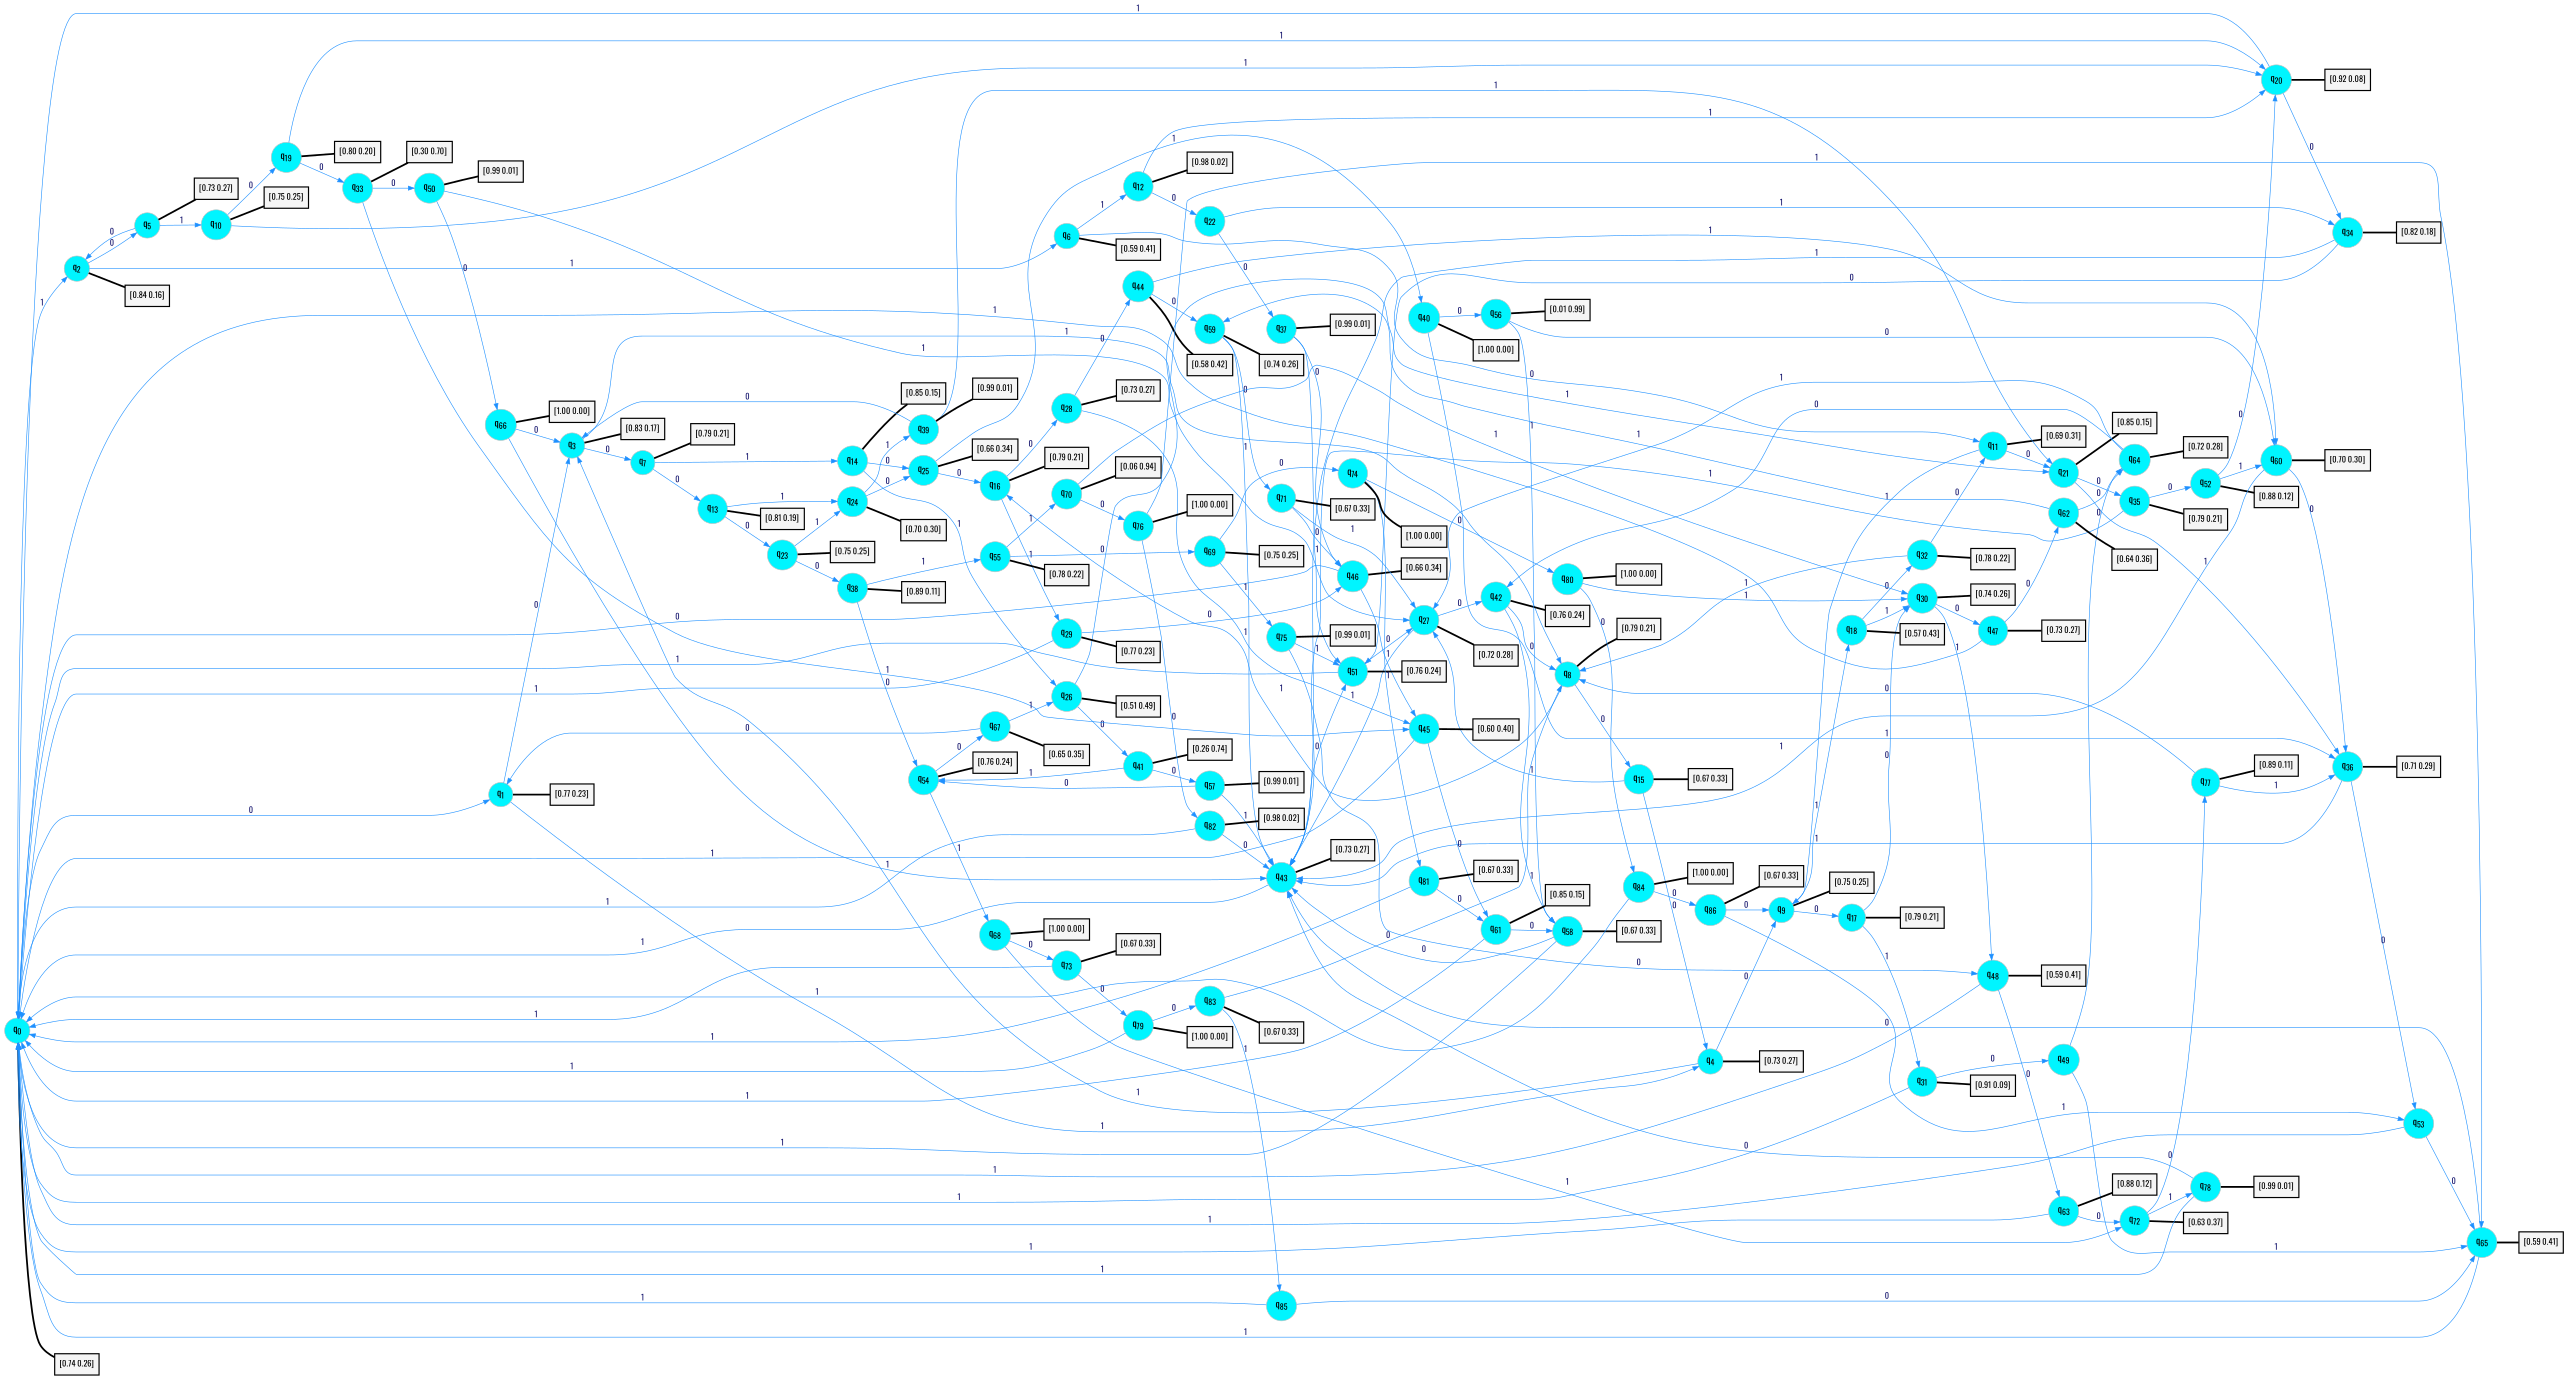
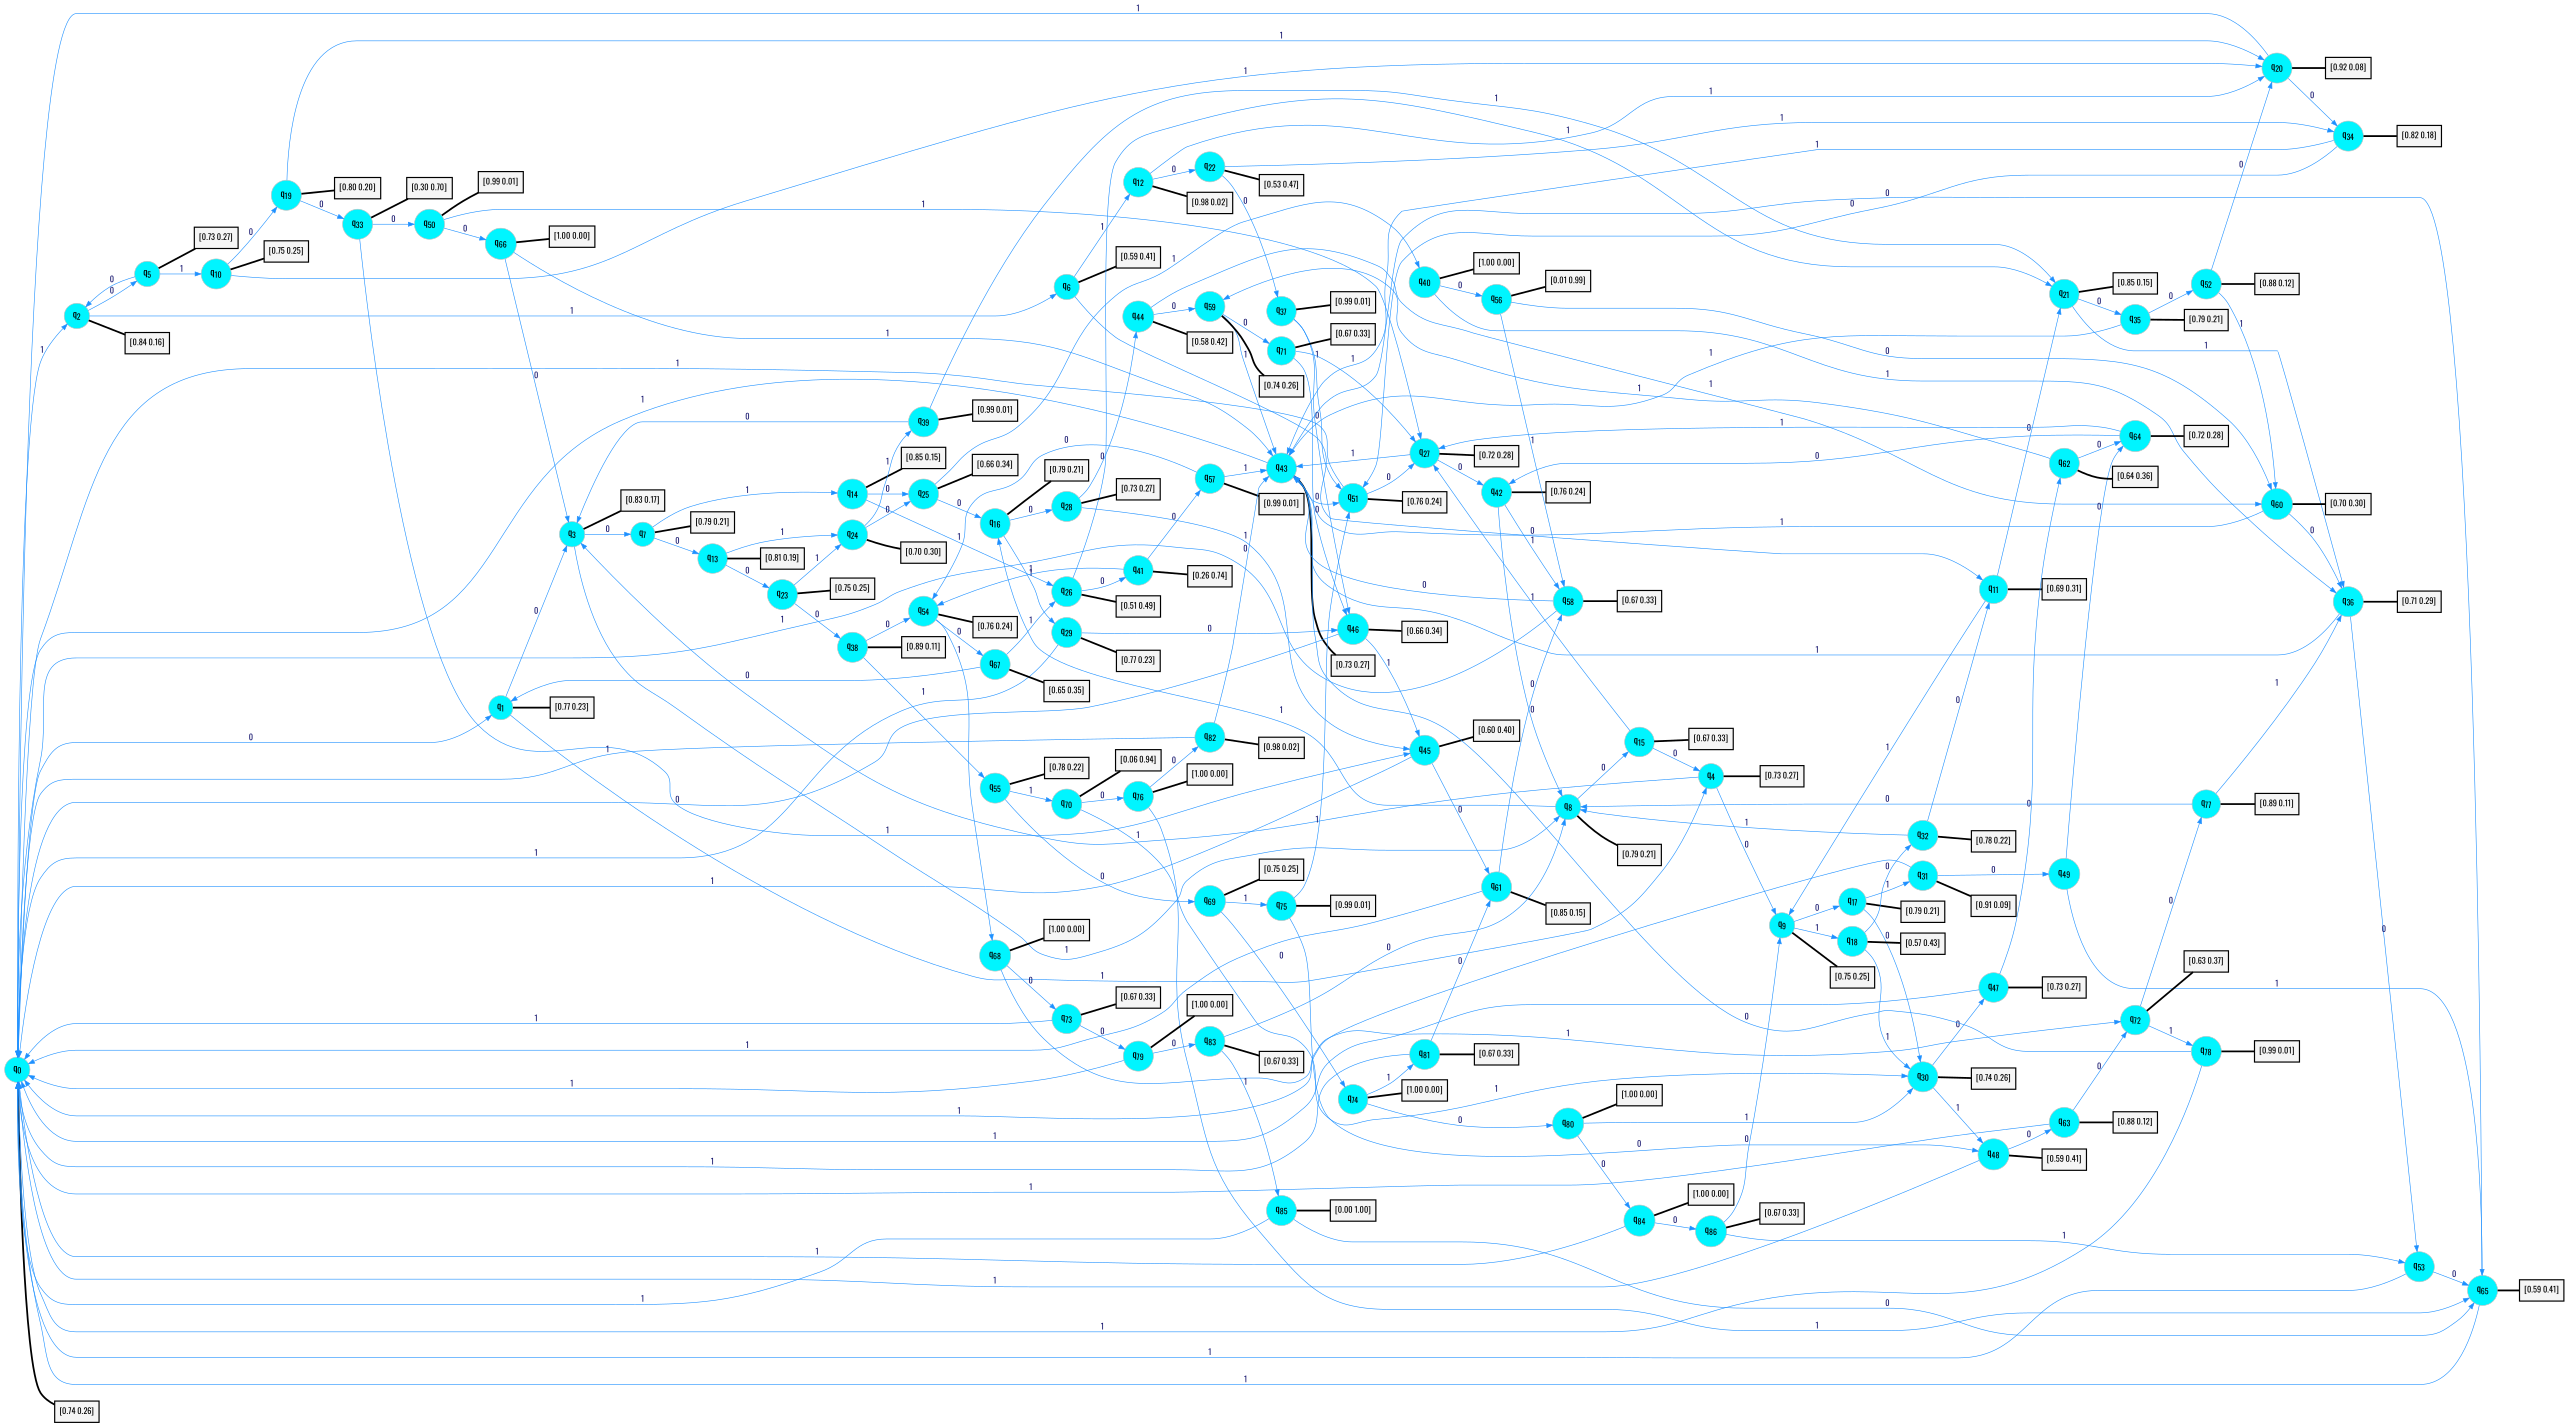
none -> (1281, 185)
none -> (1353, 1211)
